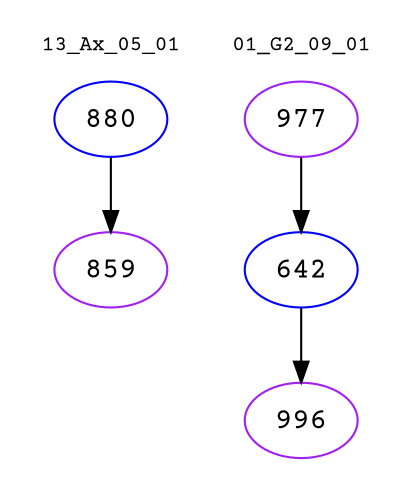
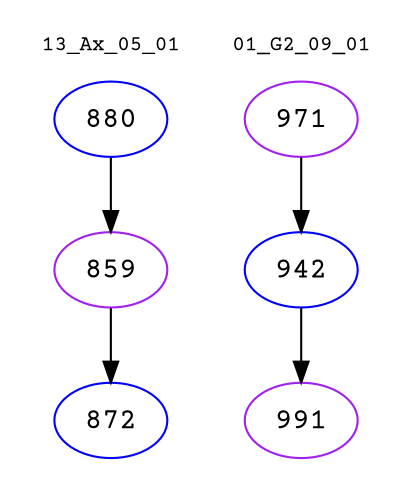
(301, 119) -> (301, 119)
(301, 270) -> (301, 270)
none -> (111, 420)
(301, 420) -> (301, 420)
